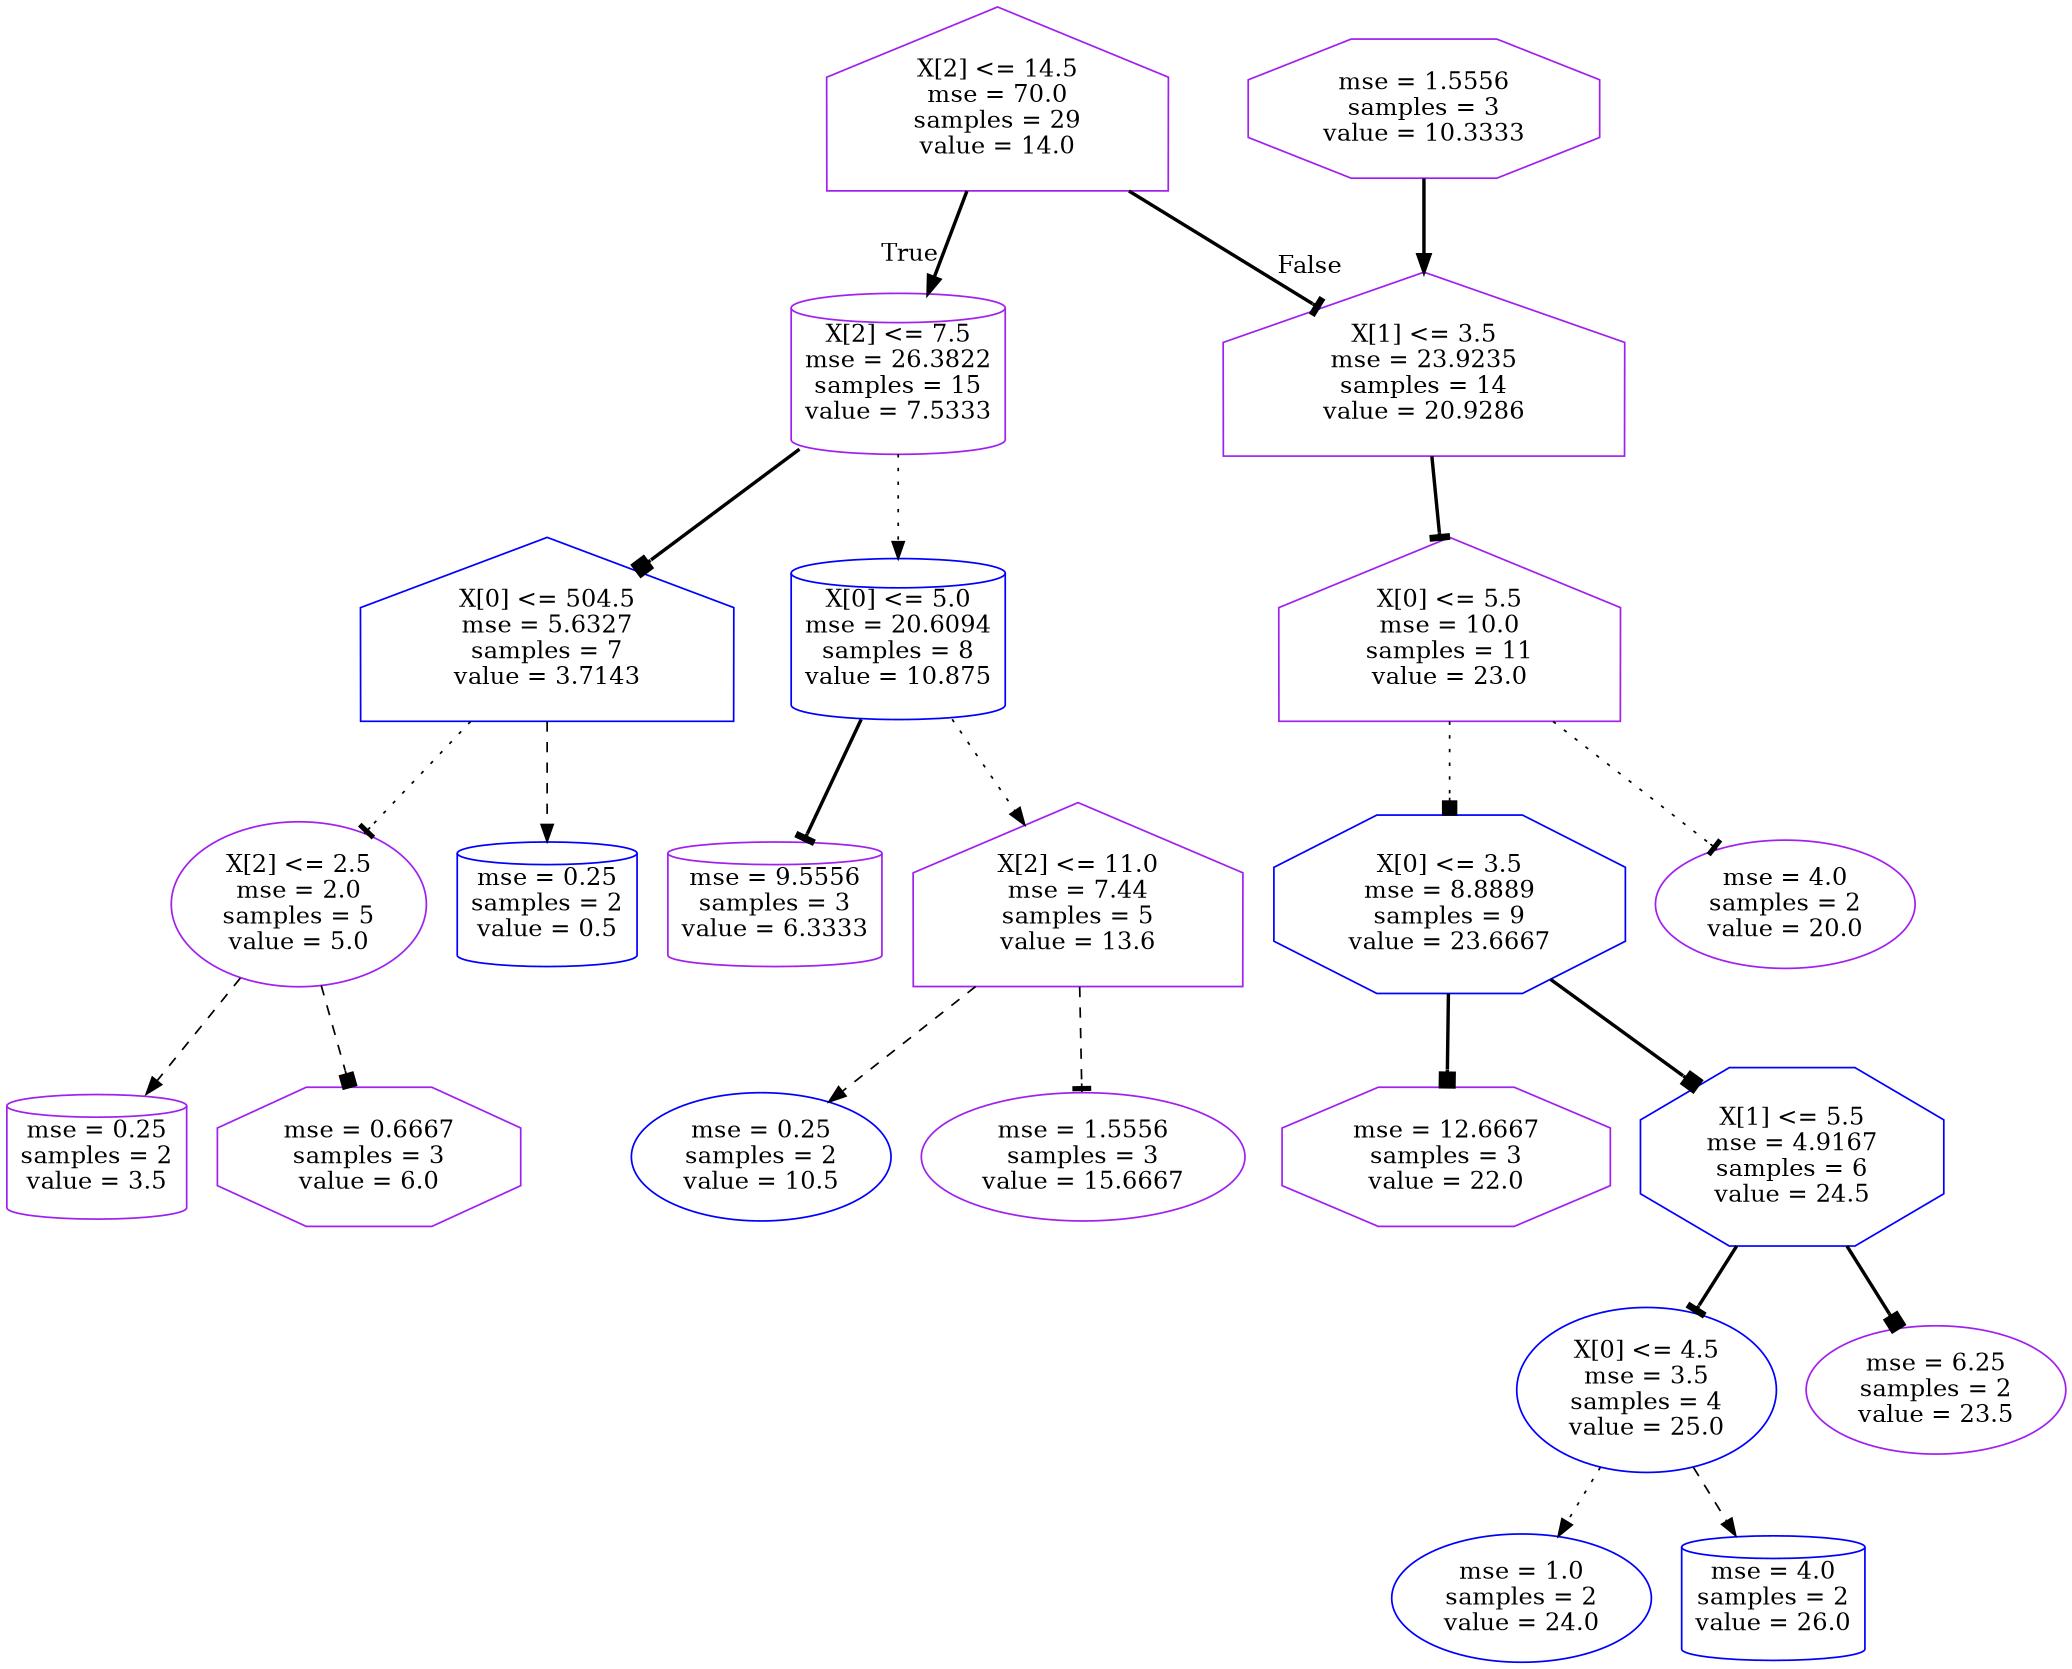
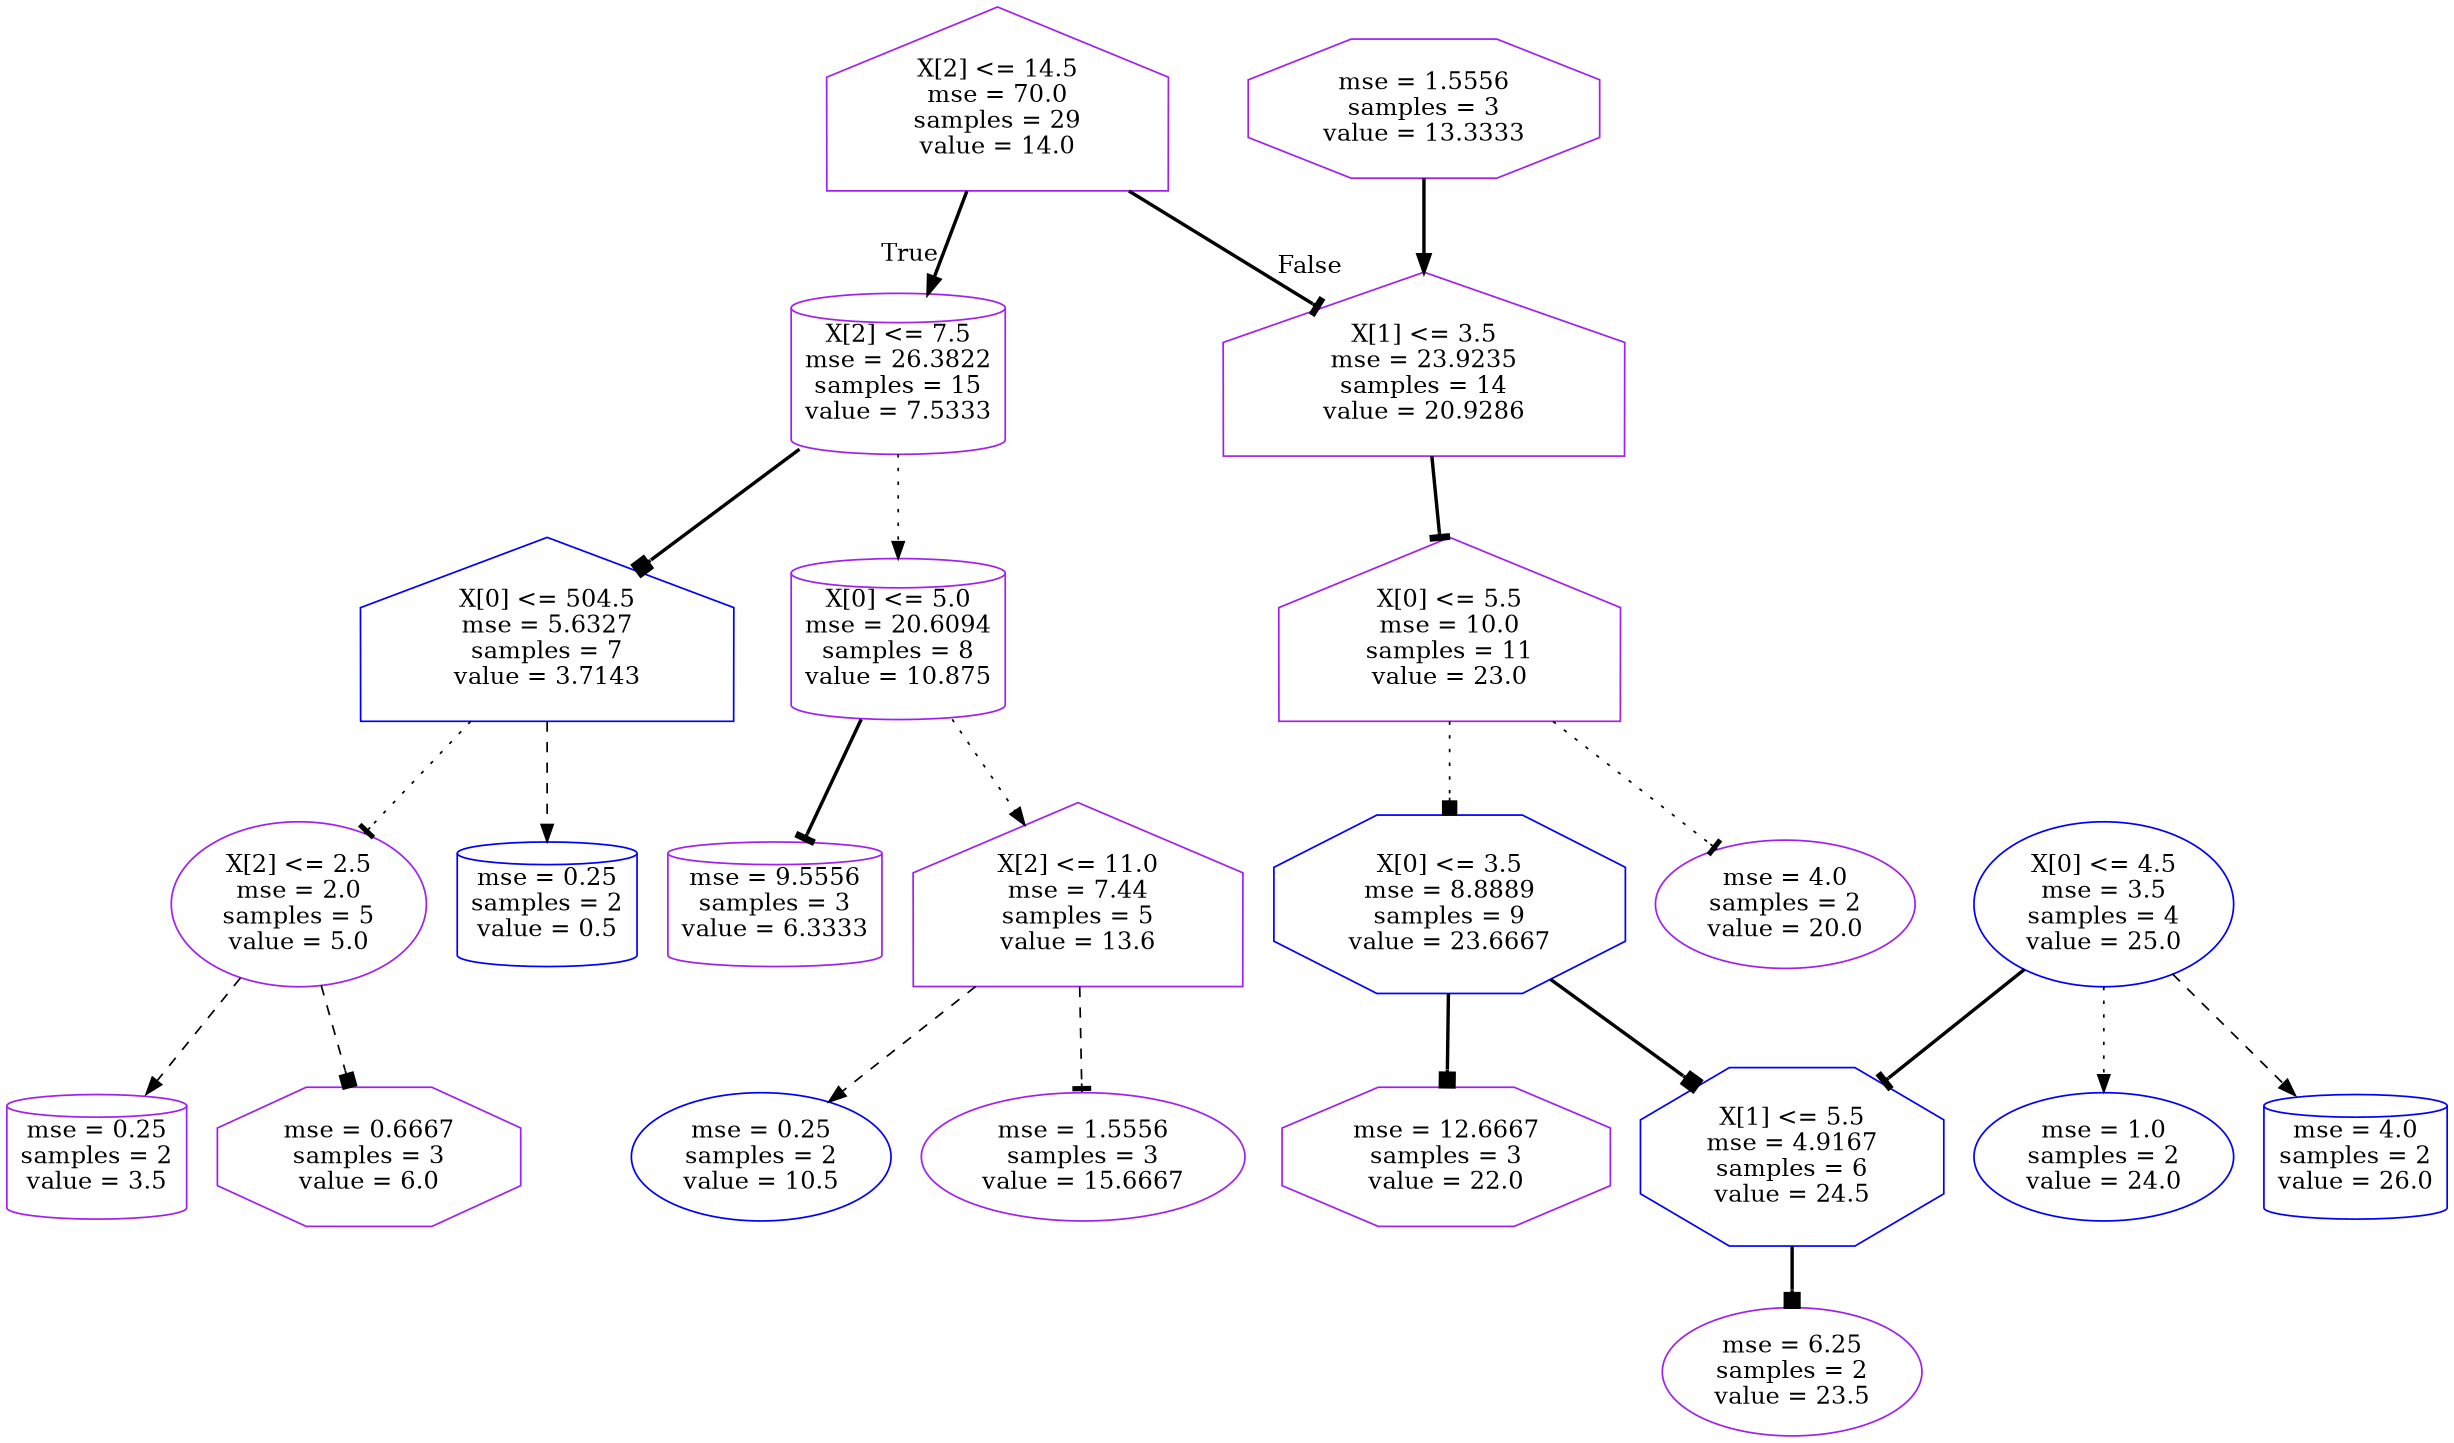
(1424, 109) -> (1424, 109)
(898, 639) -> (898, 639)
(1718, 1276) -> (1957, 1024)
